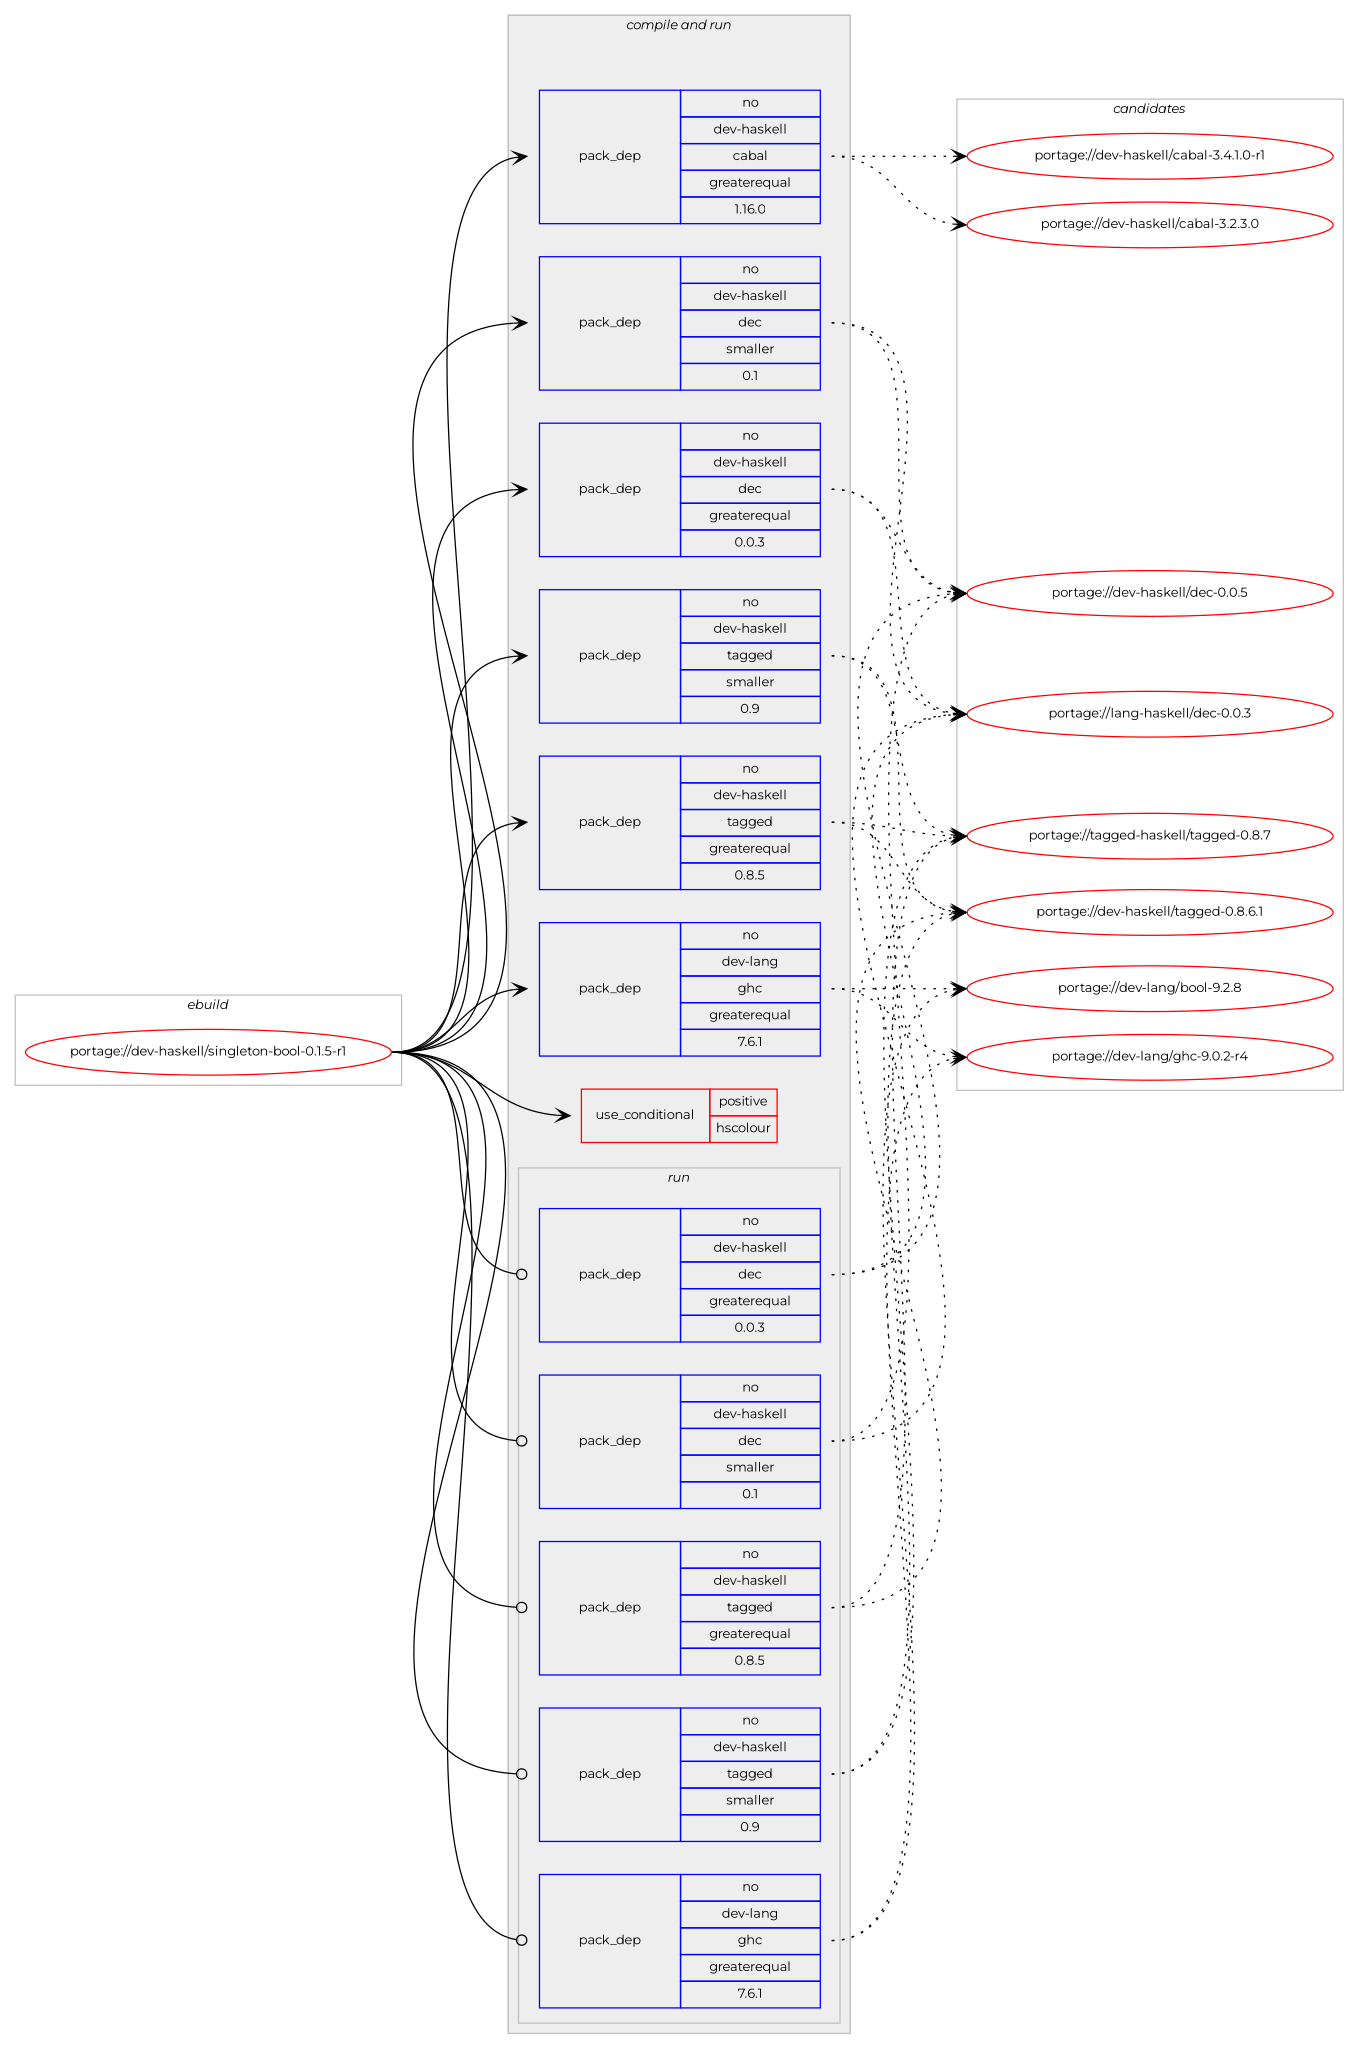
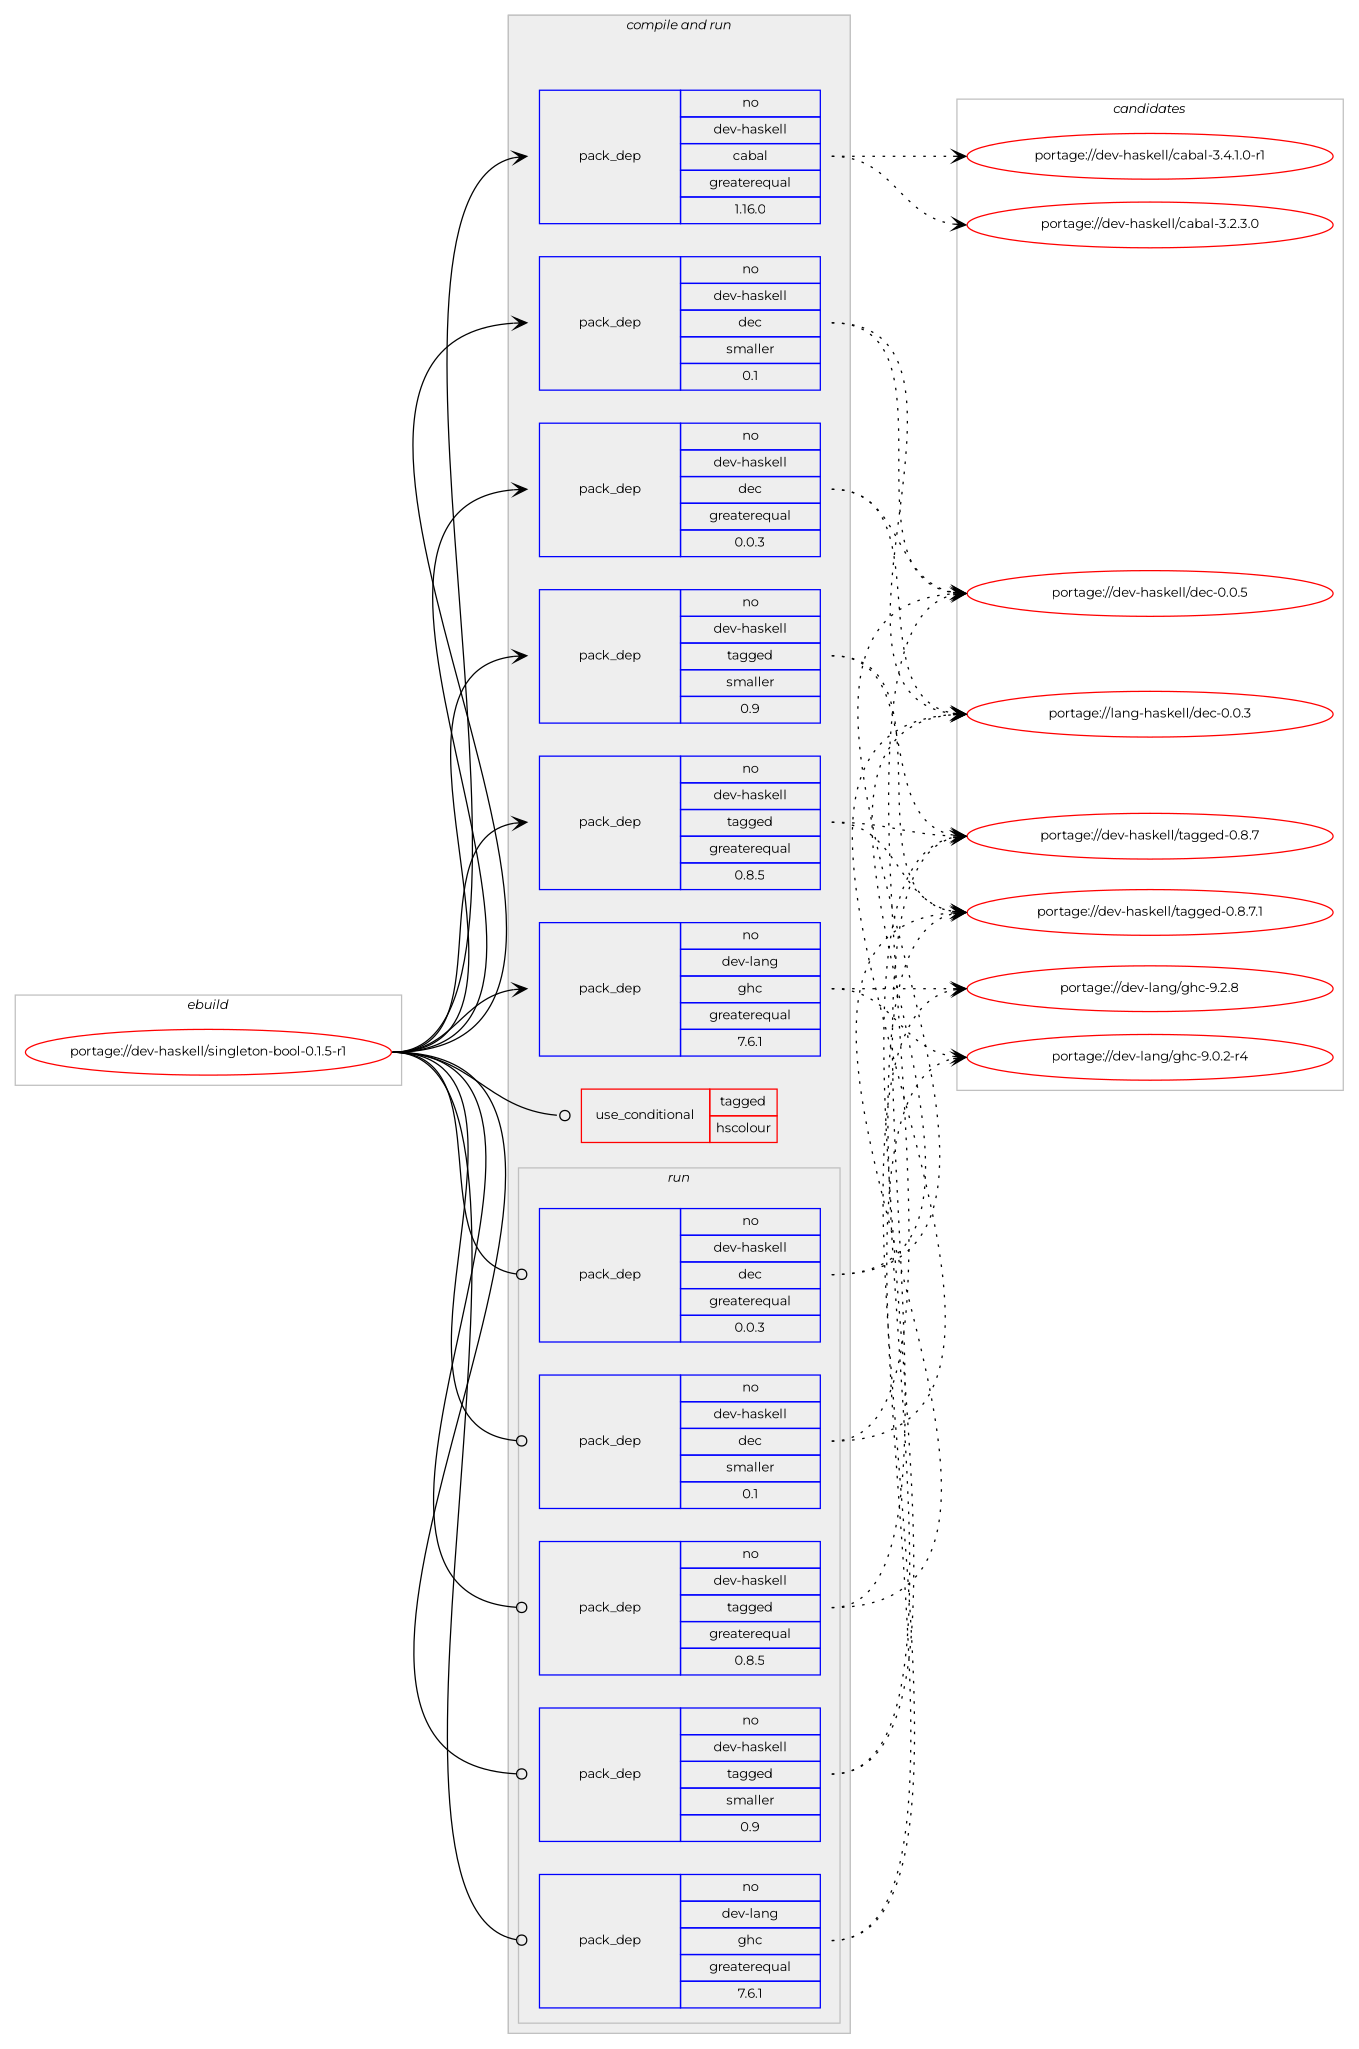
(1150, 836) -> (1150, 836)
(1150, 912) -> (1150, 912)
(1150, 989) -> (1150, 989)
(491, 1090) -> (491, 1090)
(743, 1102) -> (743, 1102)
